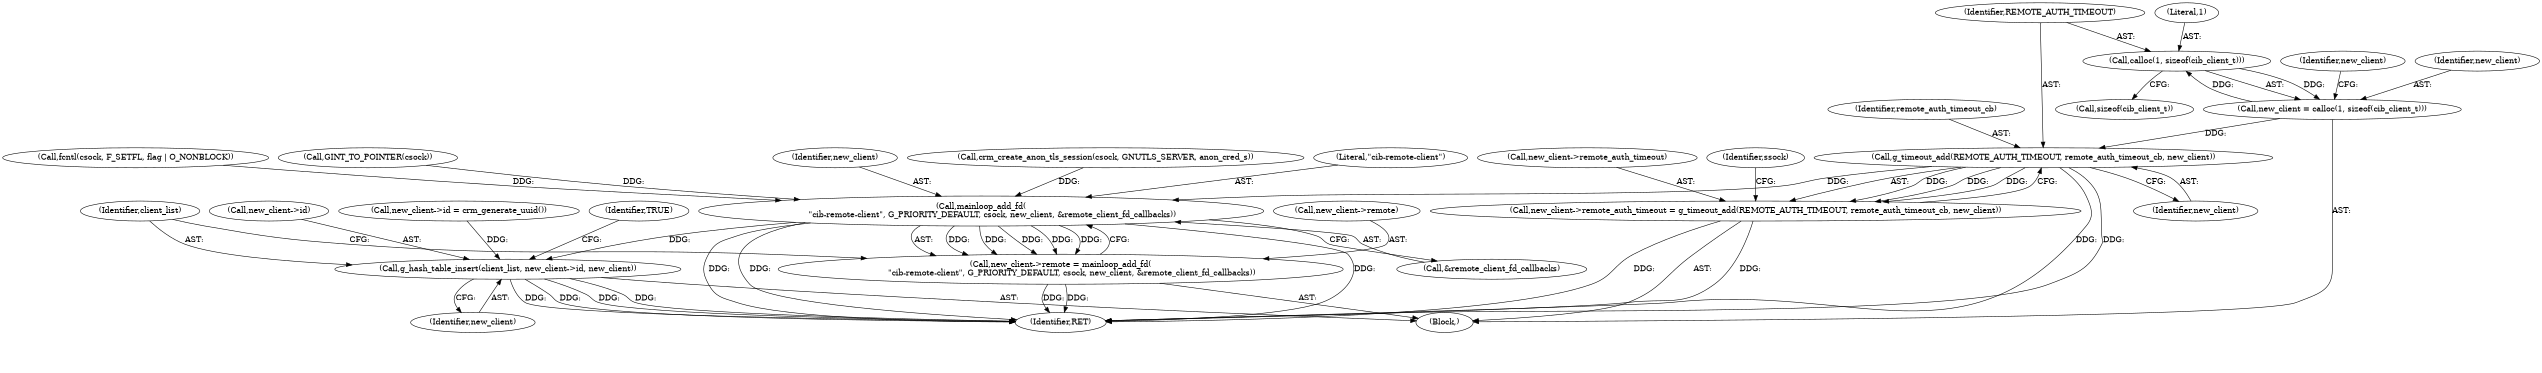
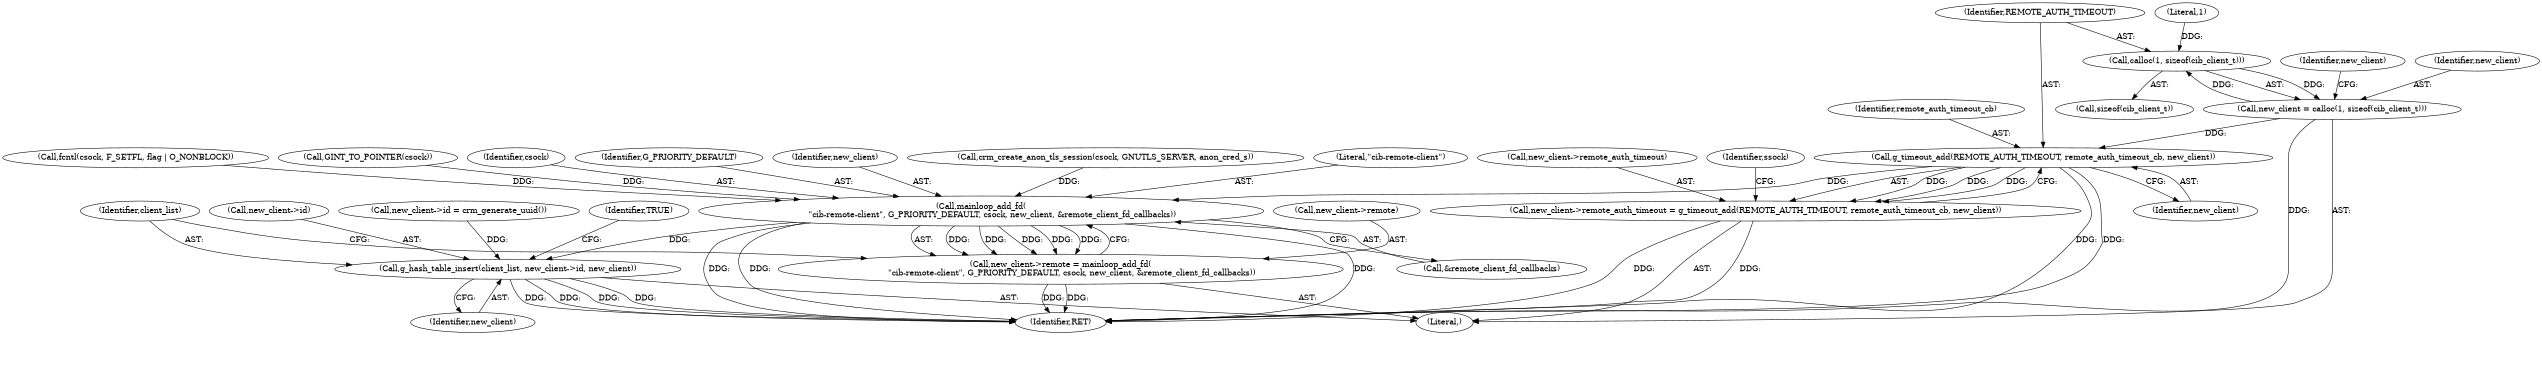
(2193, 37) -> (2193, 37)
(2161, 85) -> (2161, 85)
none -> (516, 158)
none -> (669, 158)
none -> (1992, 303)
(1445, 322) -> (1445, 322)
